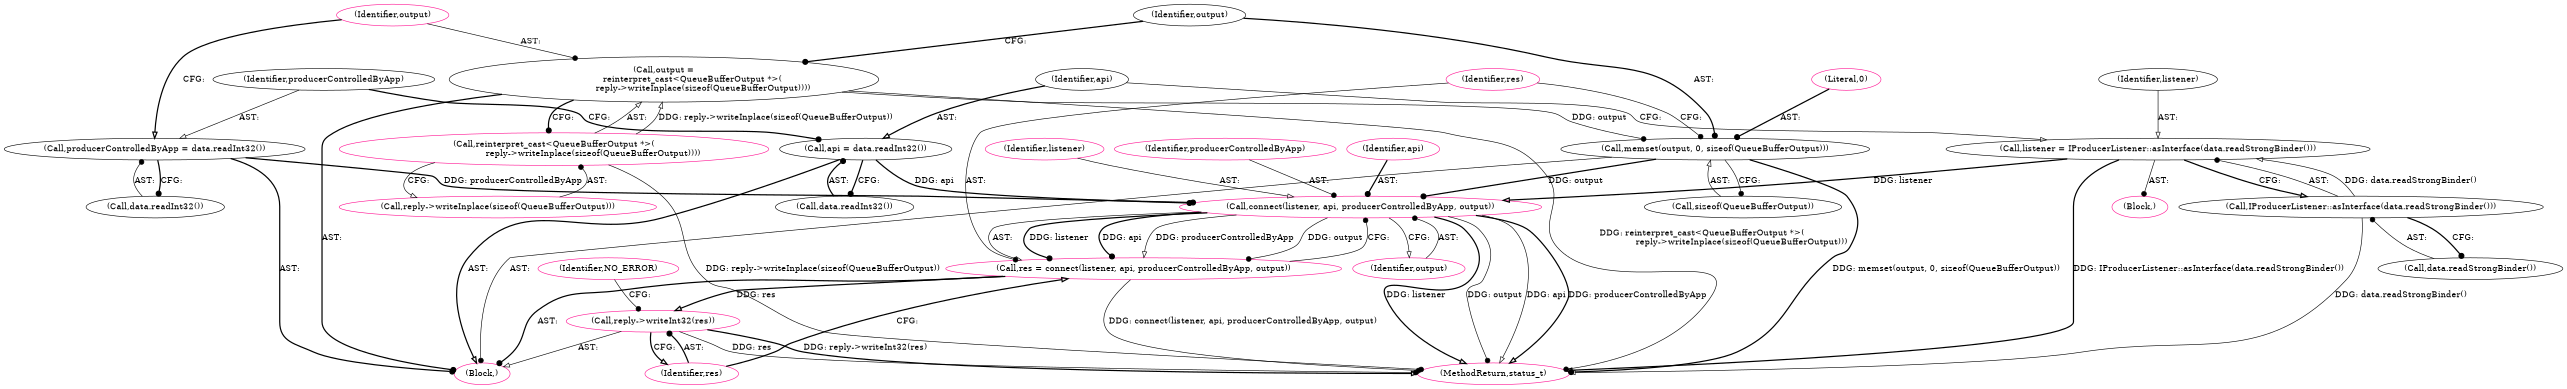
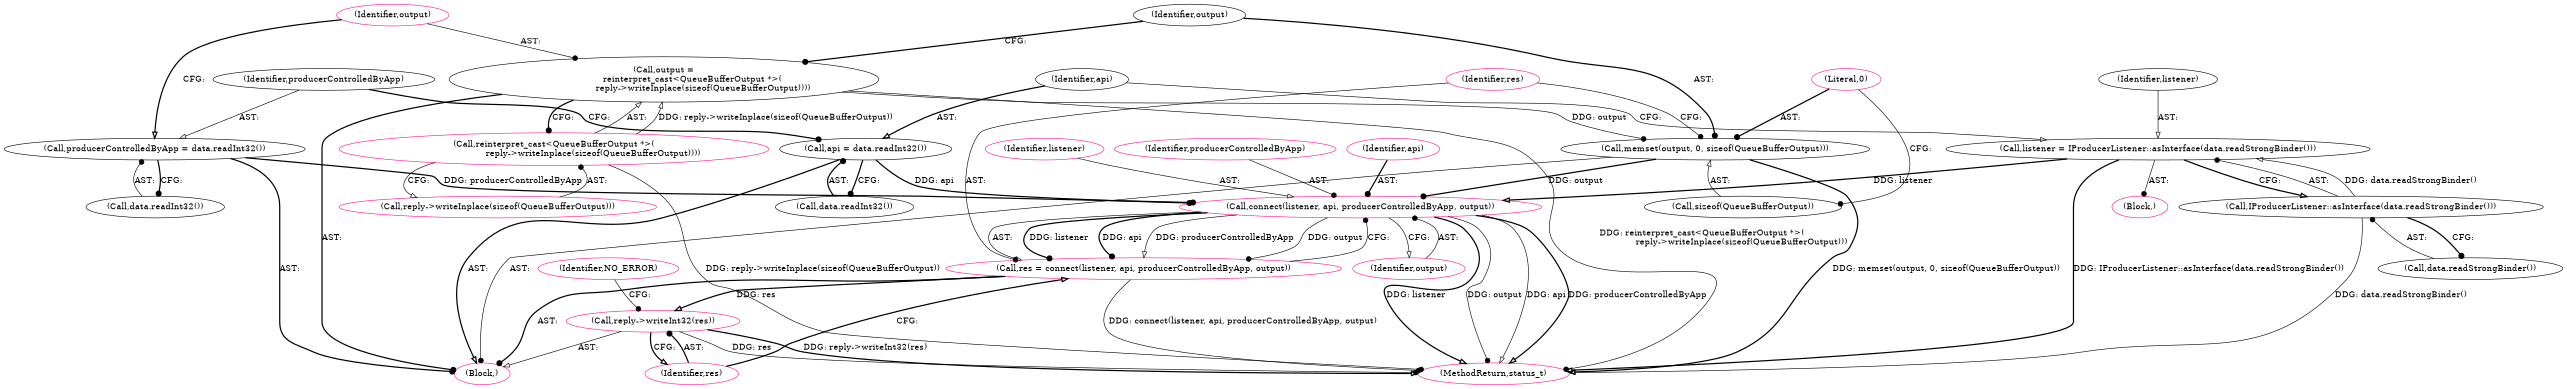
(1735, 175) -> (1910, 161)
(1793, 302) -> (1793, 302)
